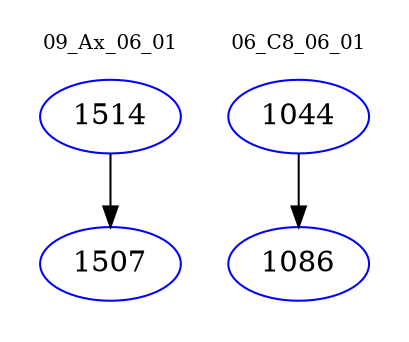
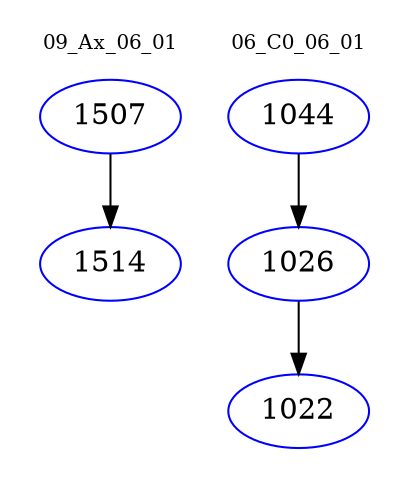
(299, 44) -> (299, 44)
(110, 180) -> (110, 180)
(299, 264) -> (299, 264)
none -> (299, 411)
